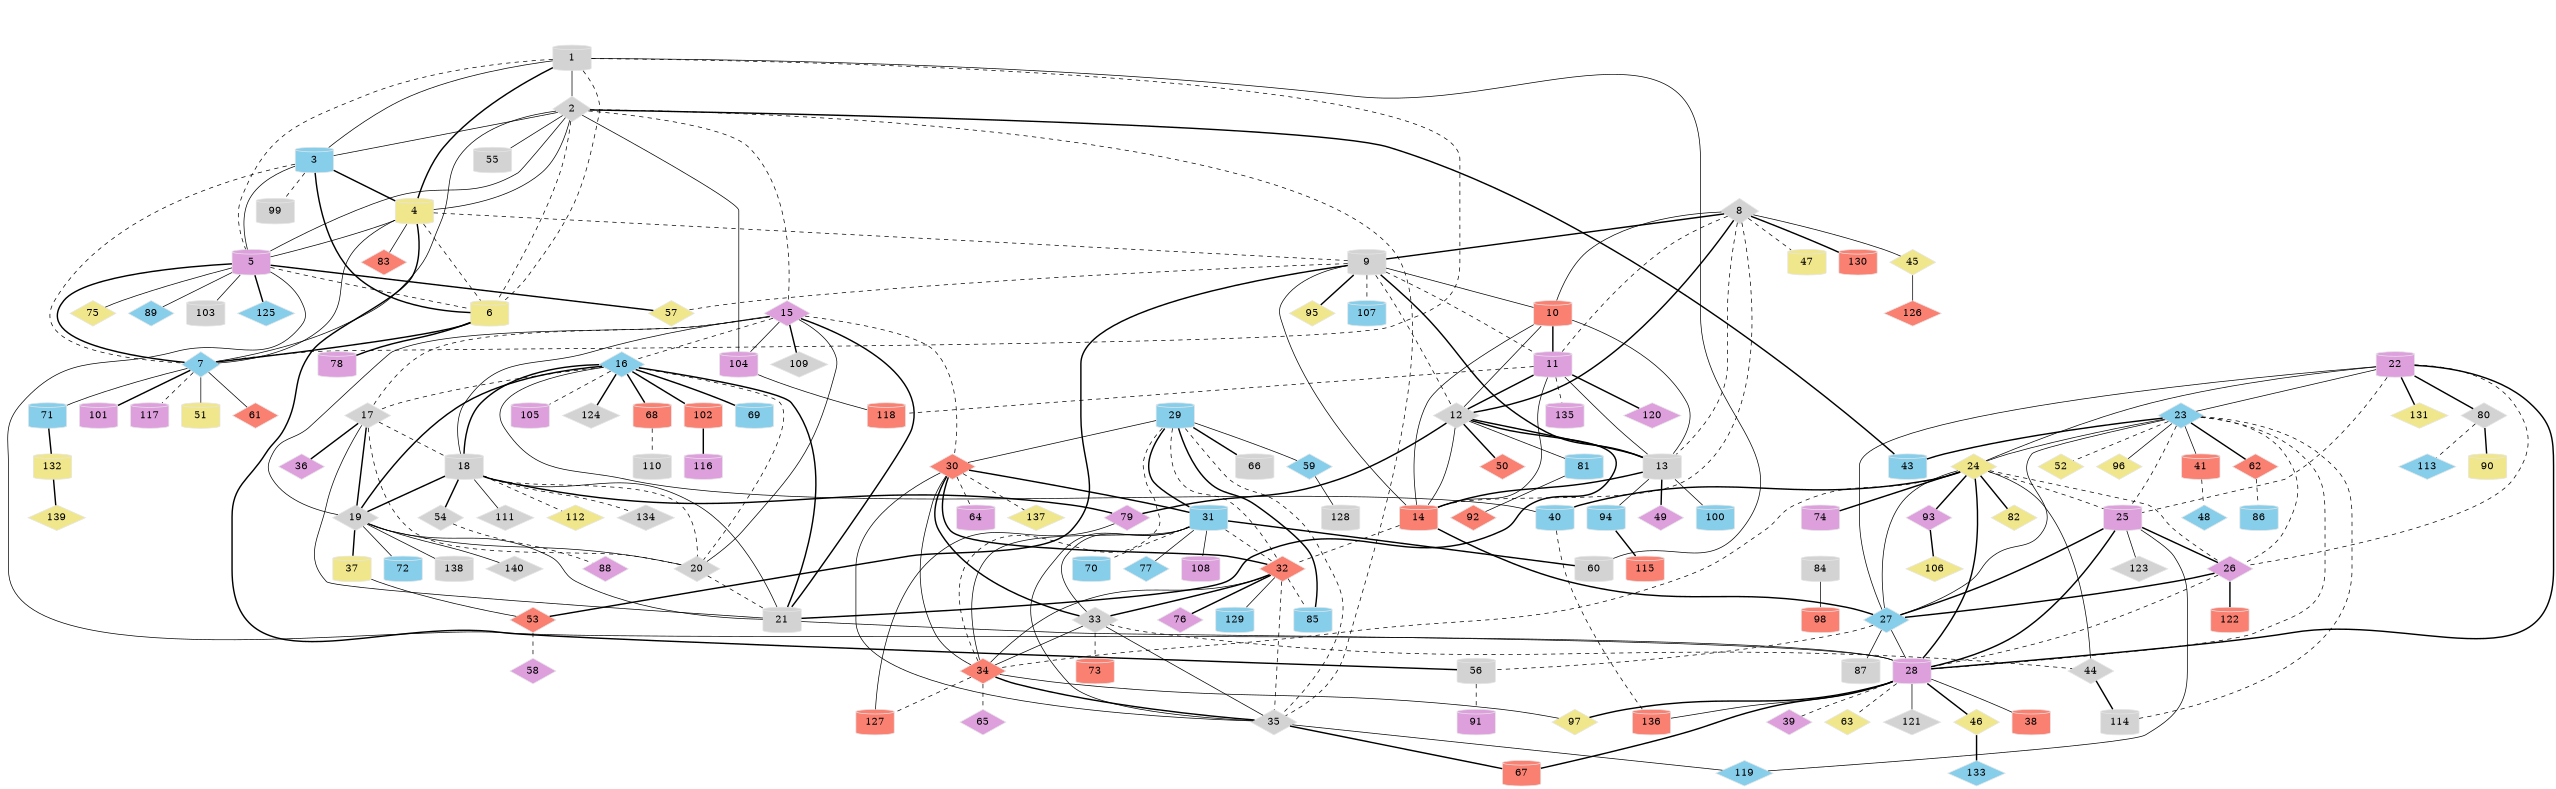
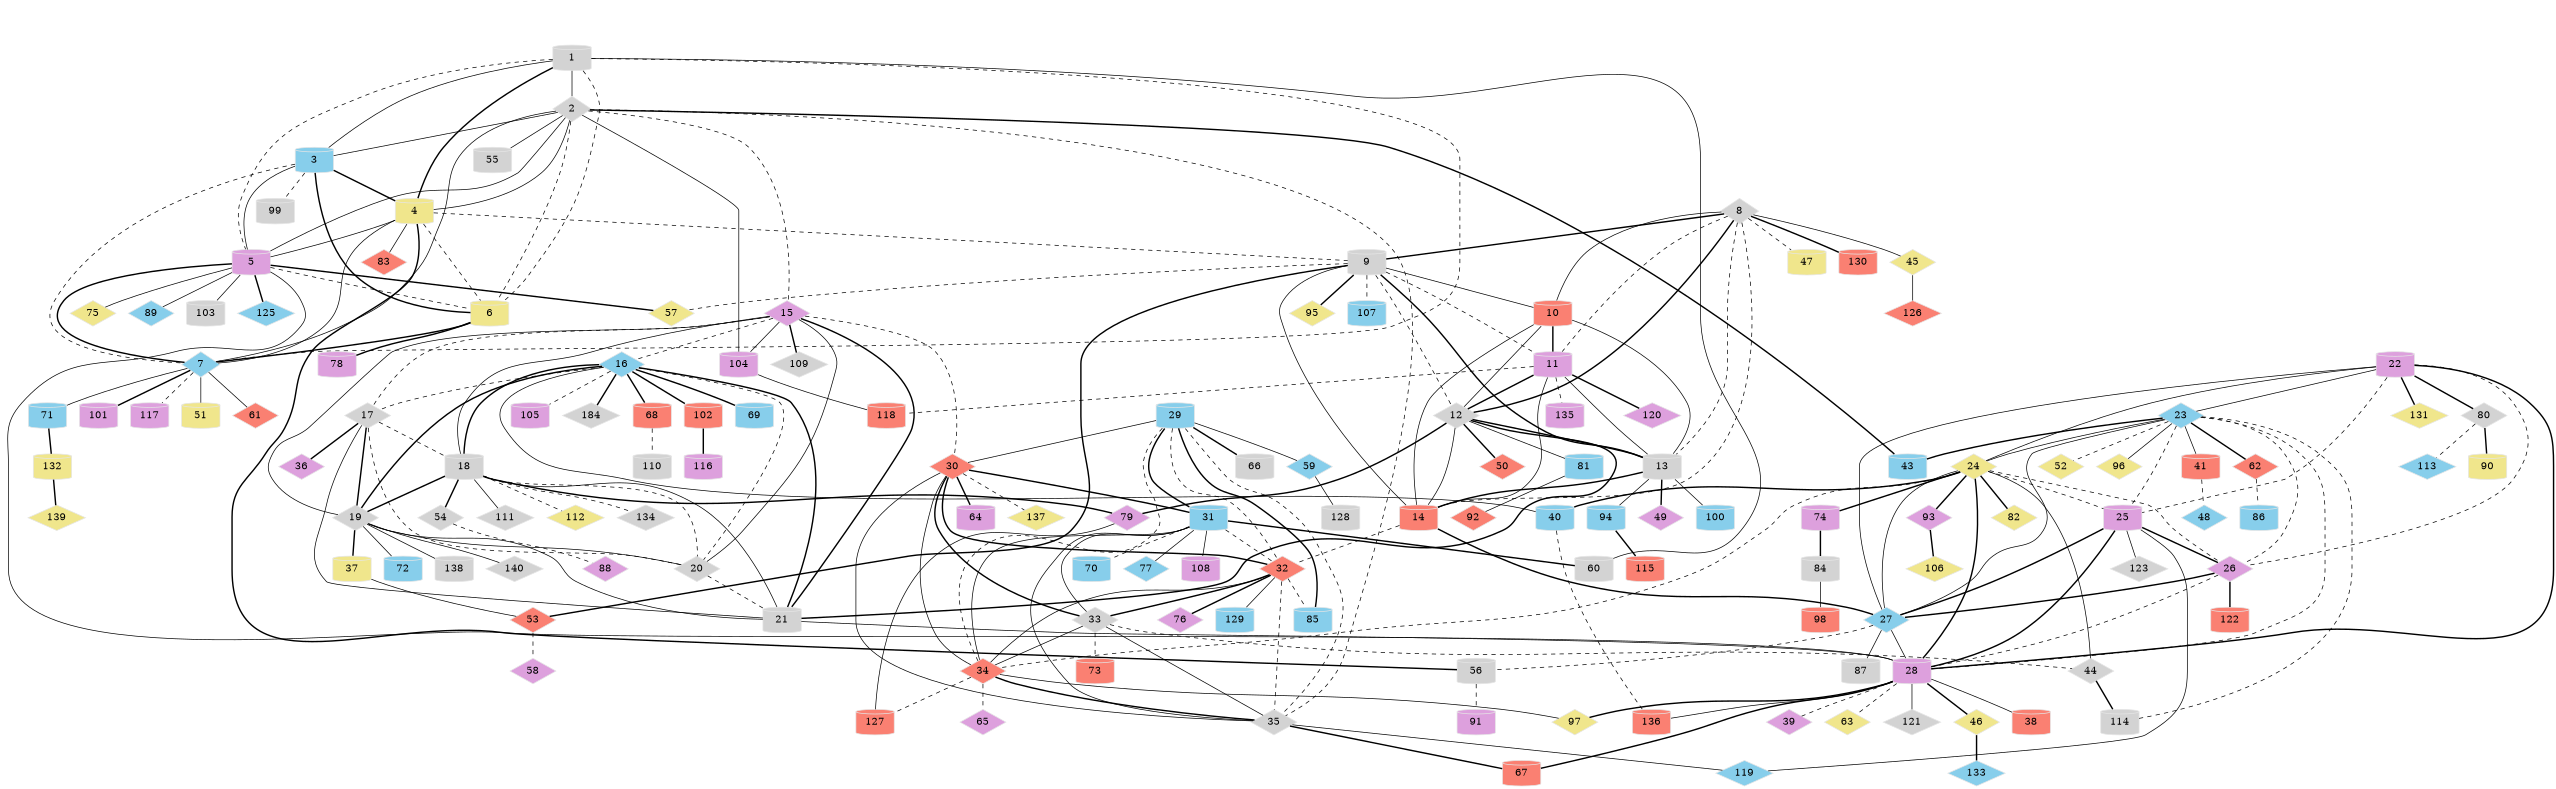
(591, 416) -> (591, 416)
(964, 491) -> (964, 491)
none -> (1820, 543)
